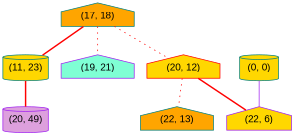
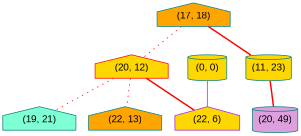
(98, 41) -> (84, 94)
(98, 68) -> (39, 120)
(26, 120) -> (275, 120)
